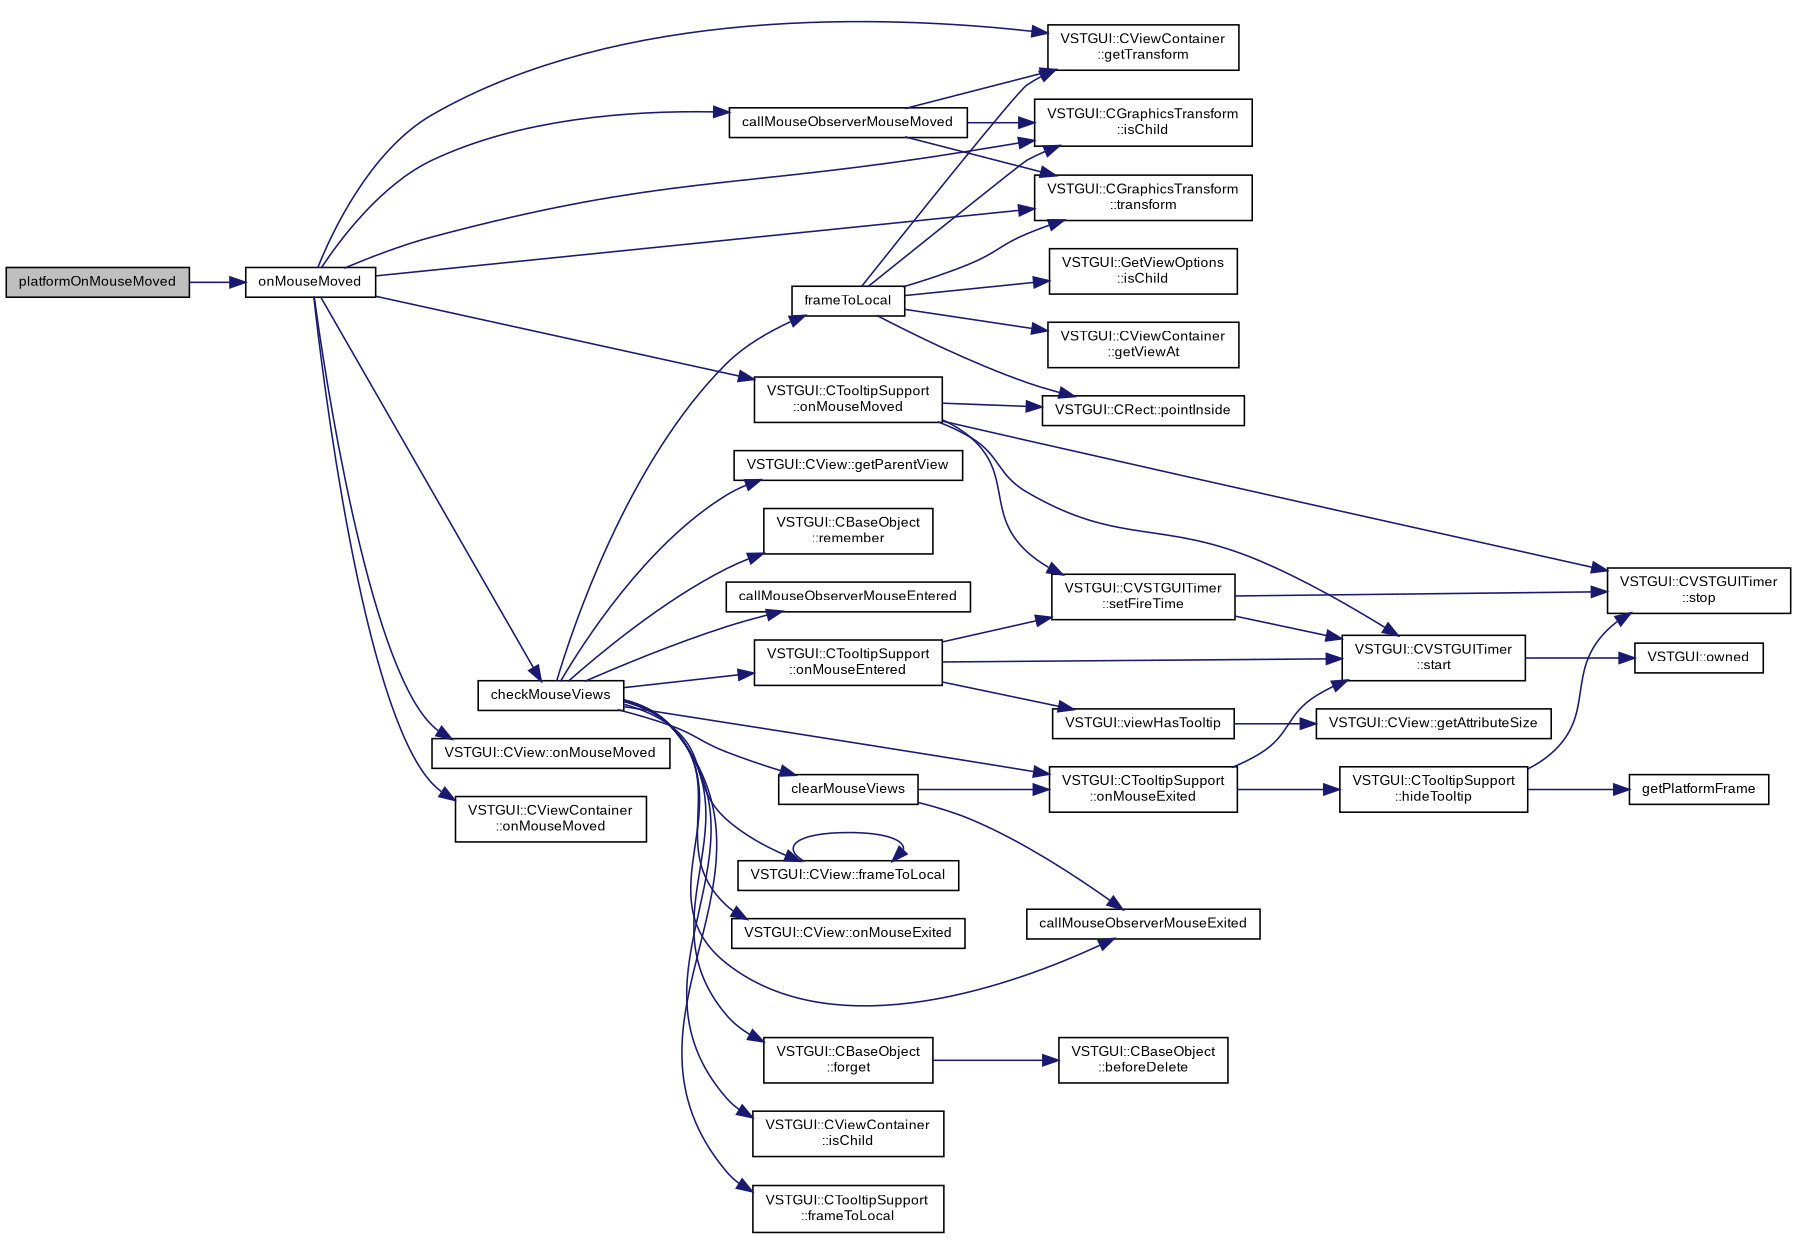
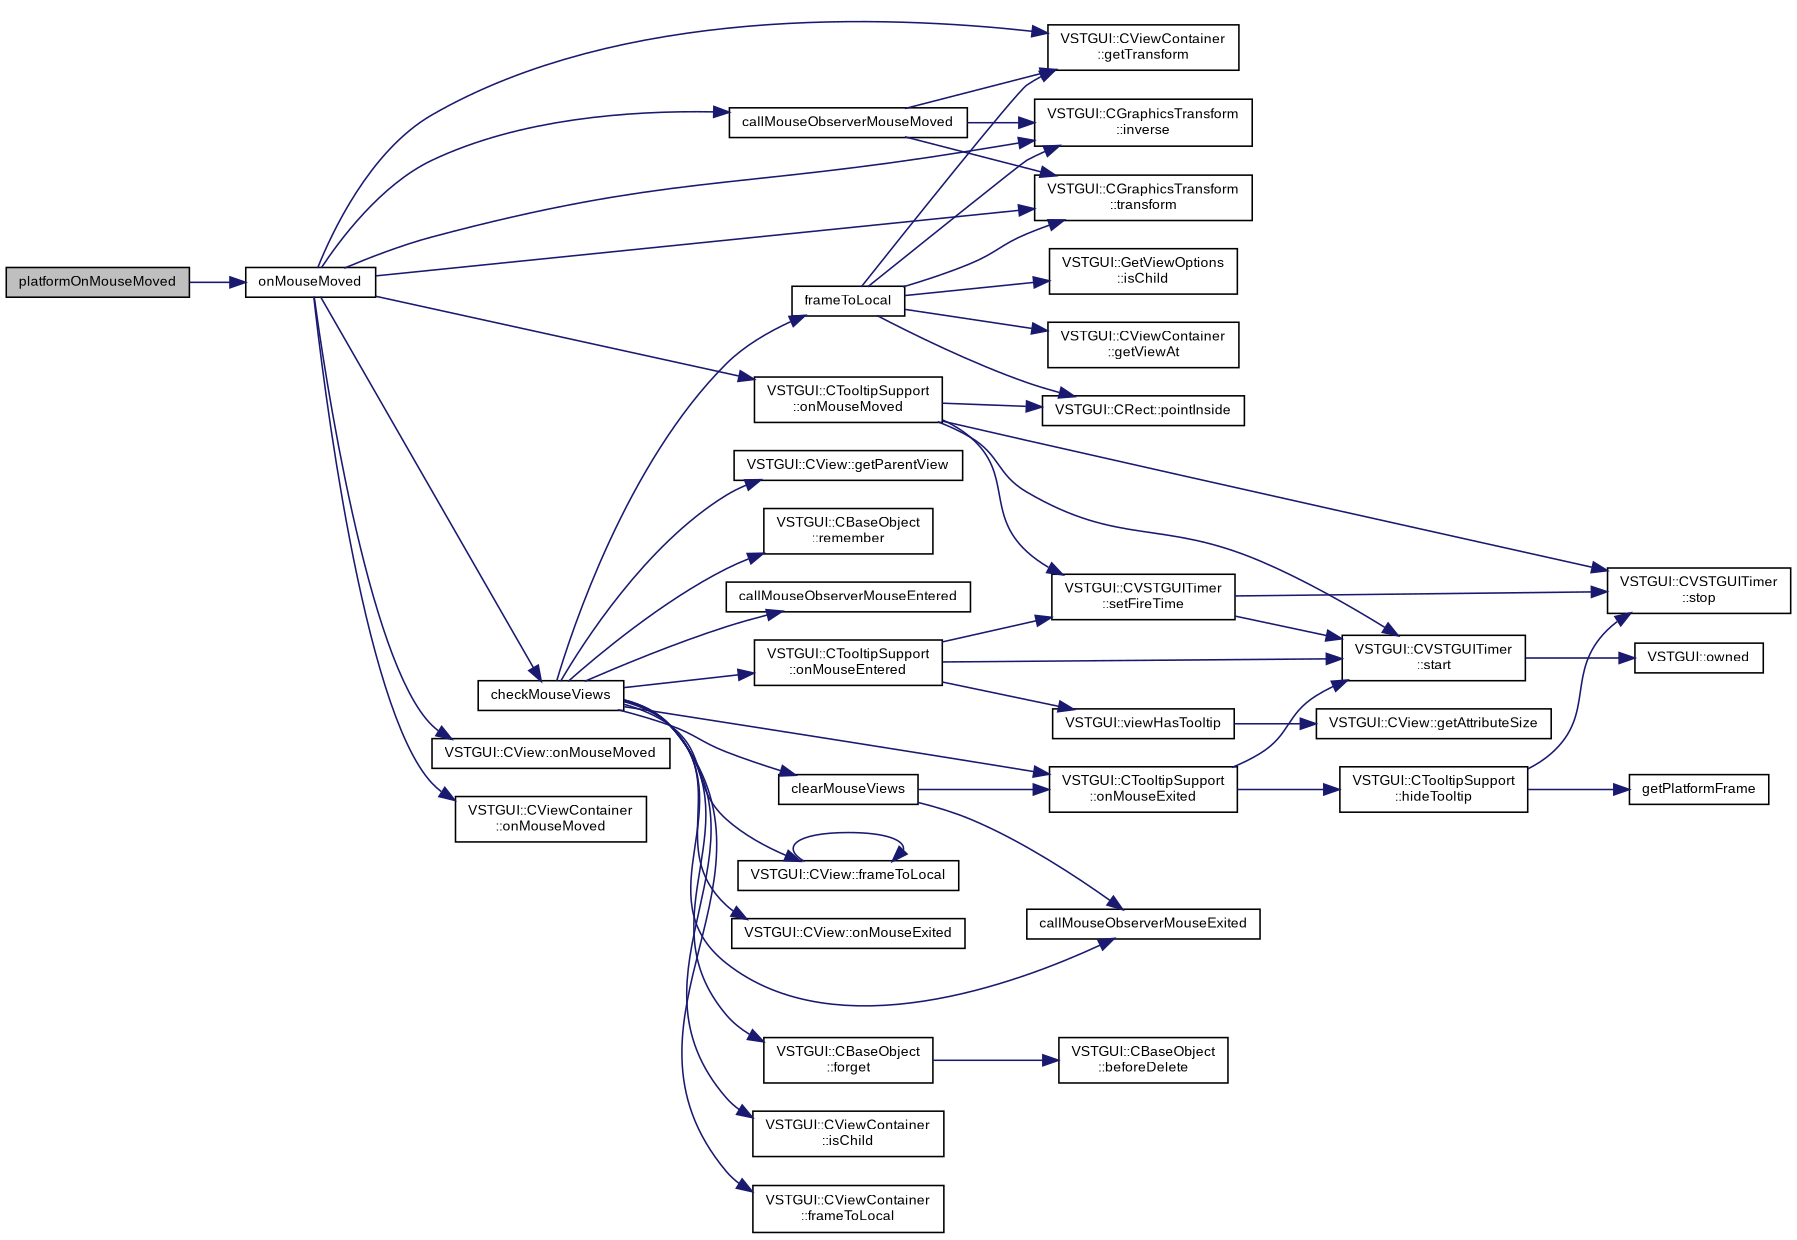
(1143, 123) -> (1143, 123)
(848, 1209) -> (848, 1209)
